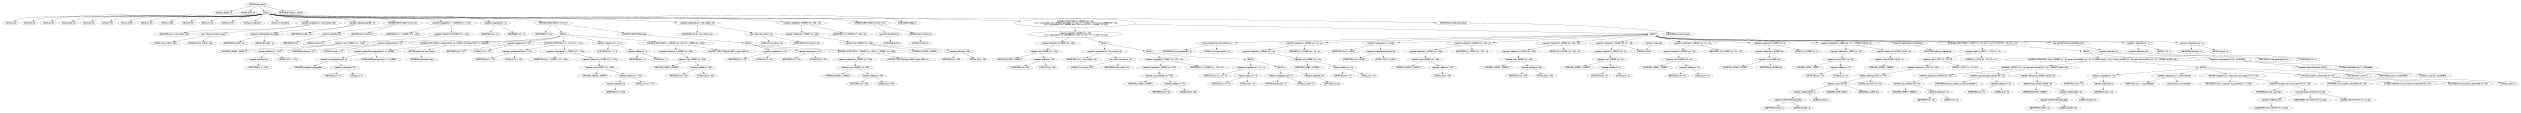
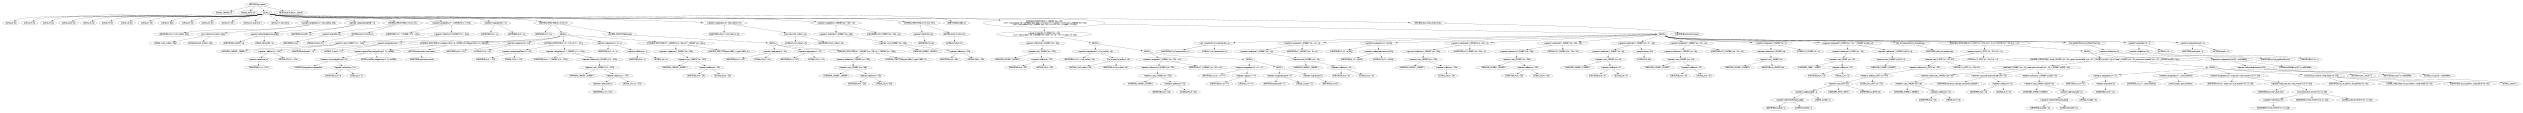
(1629, 47) -> (1640, 47)
